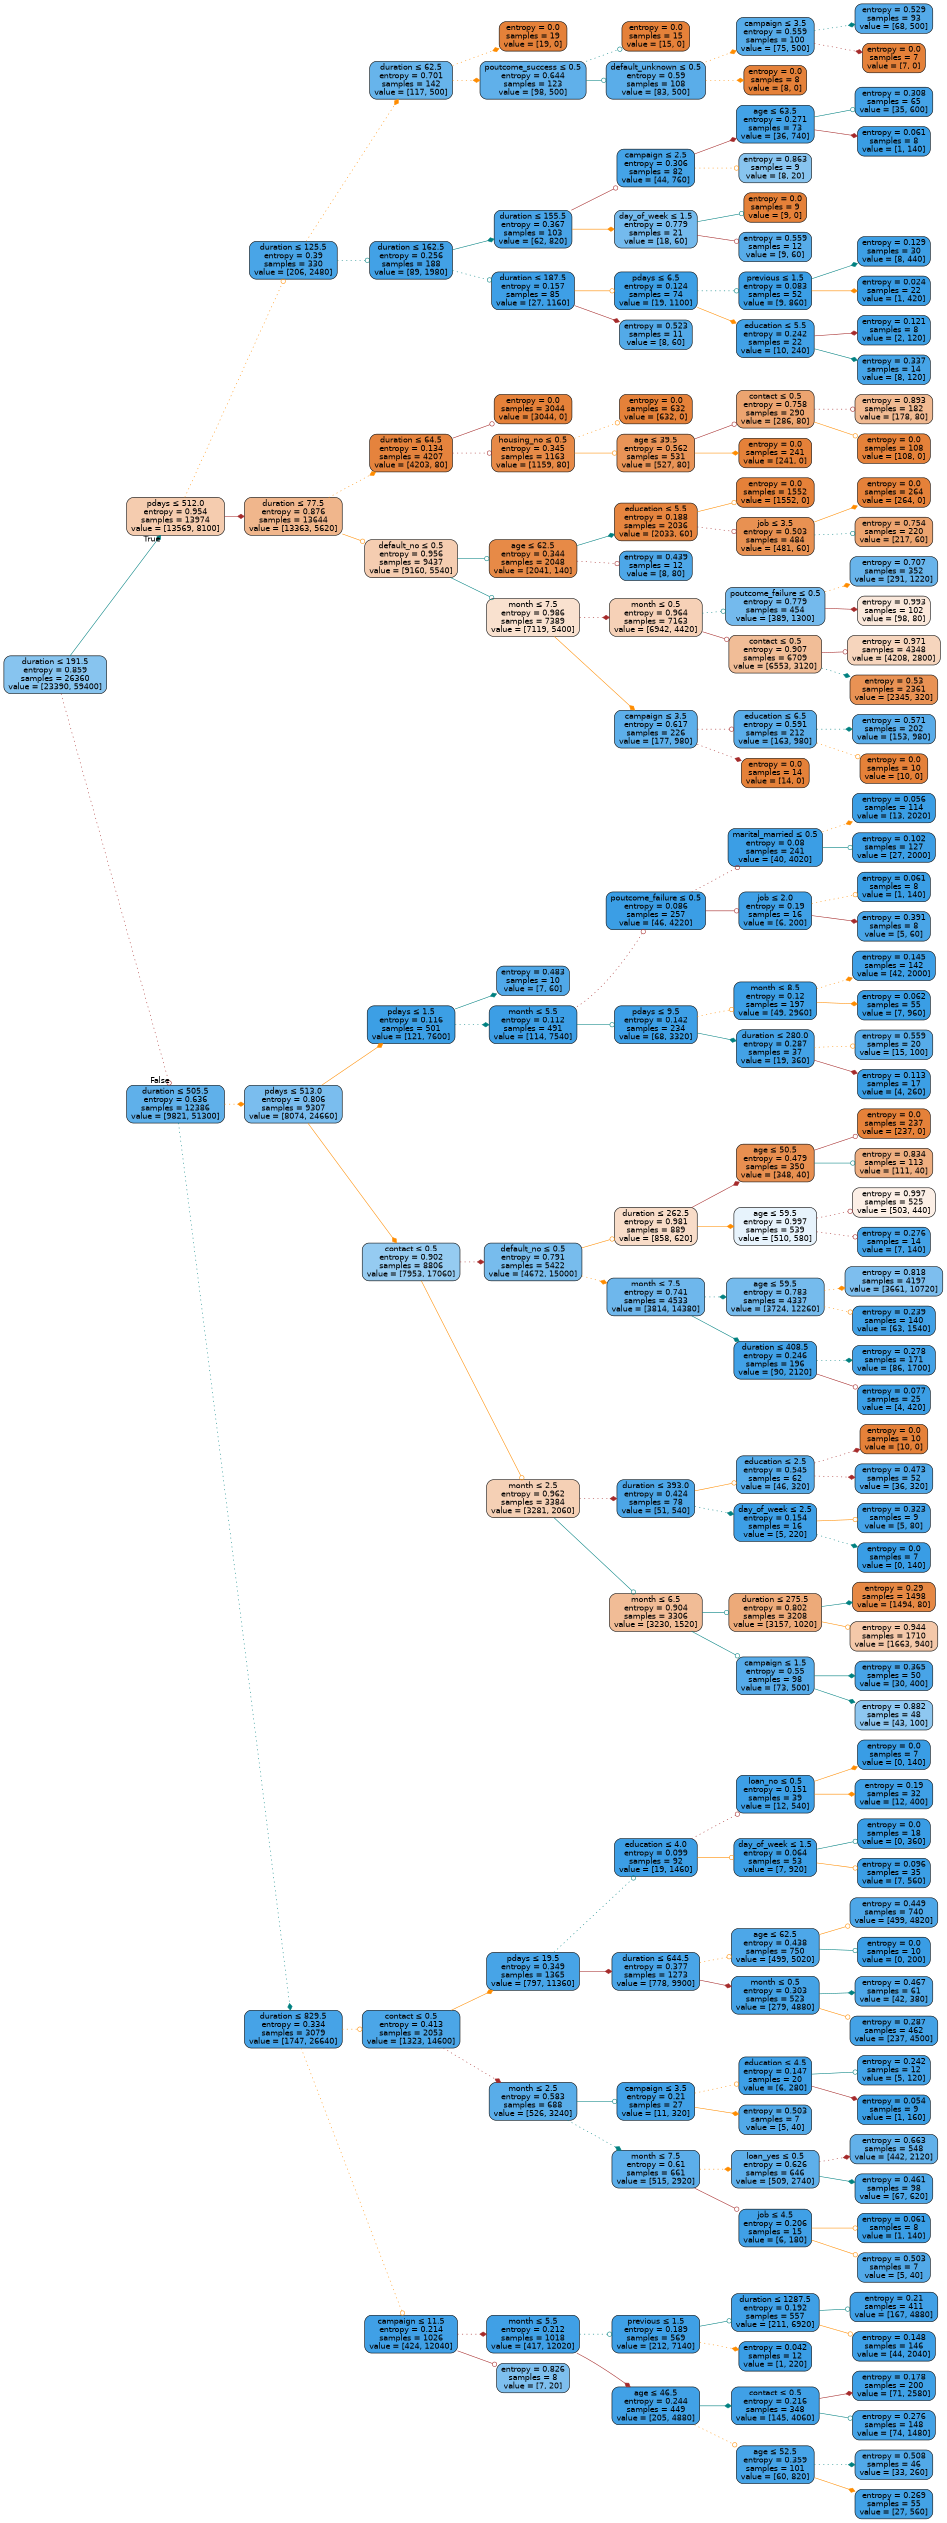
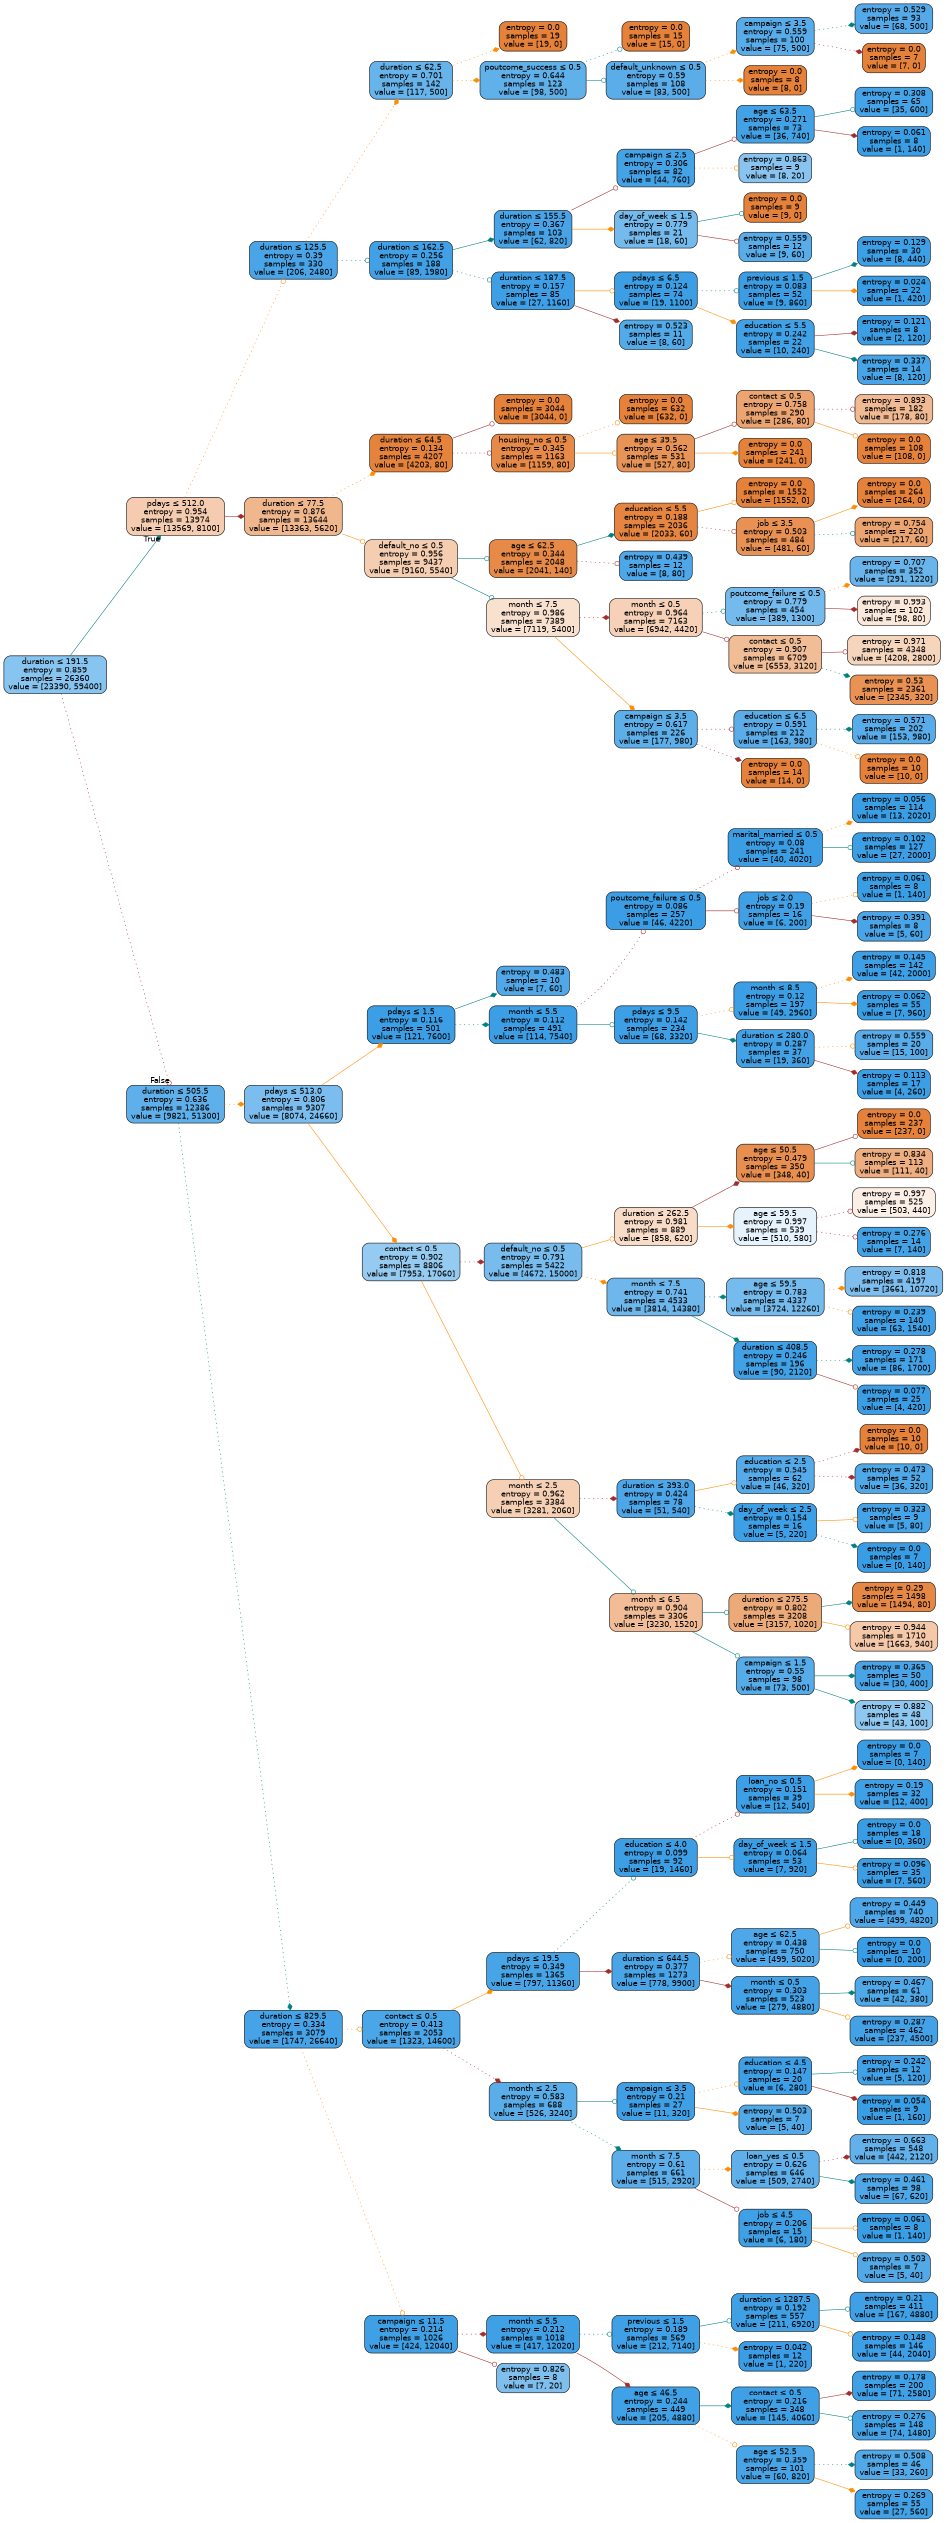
(713, 147) -> (713, 147)
